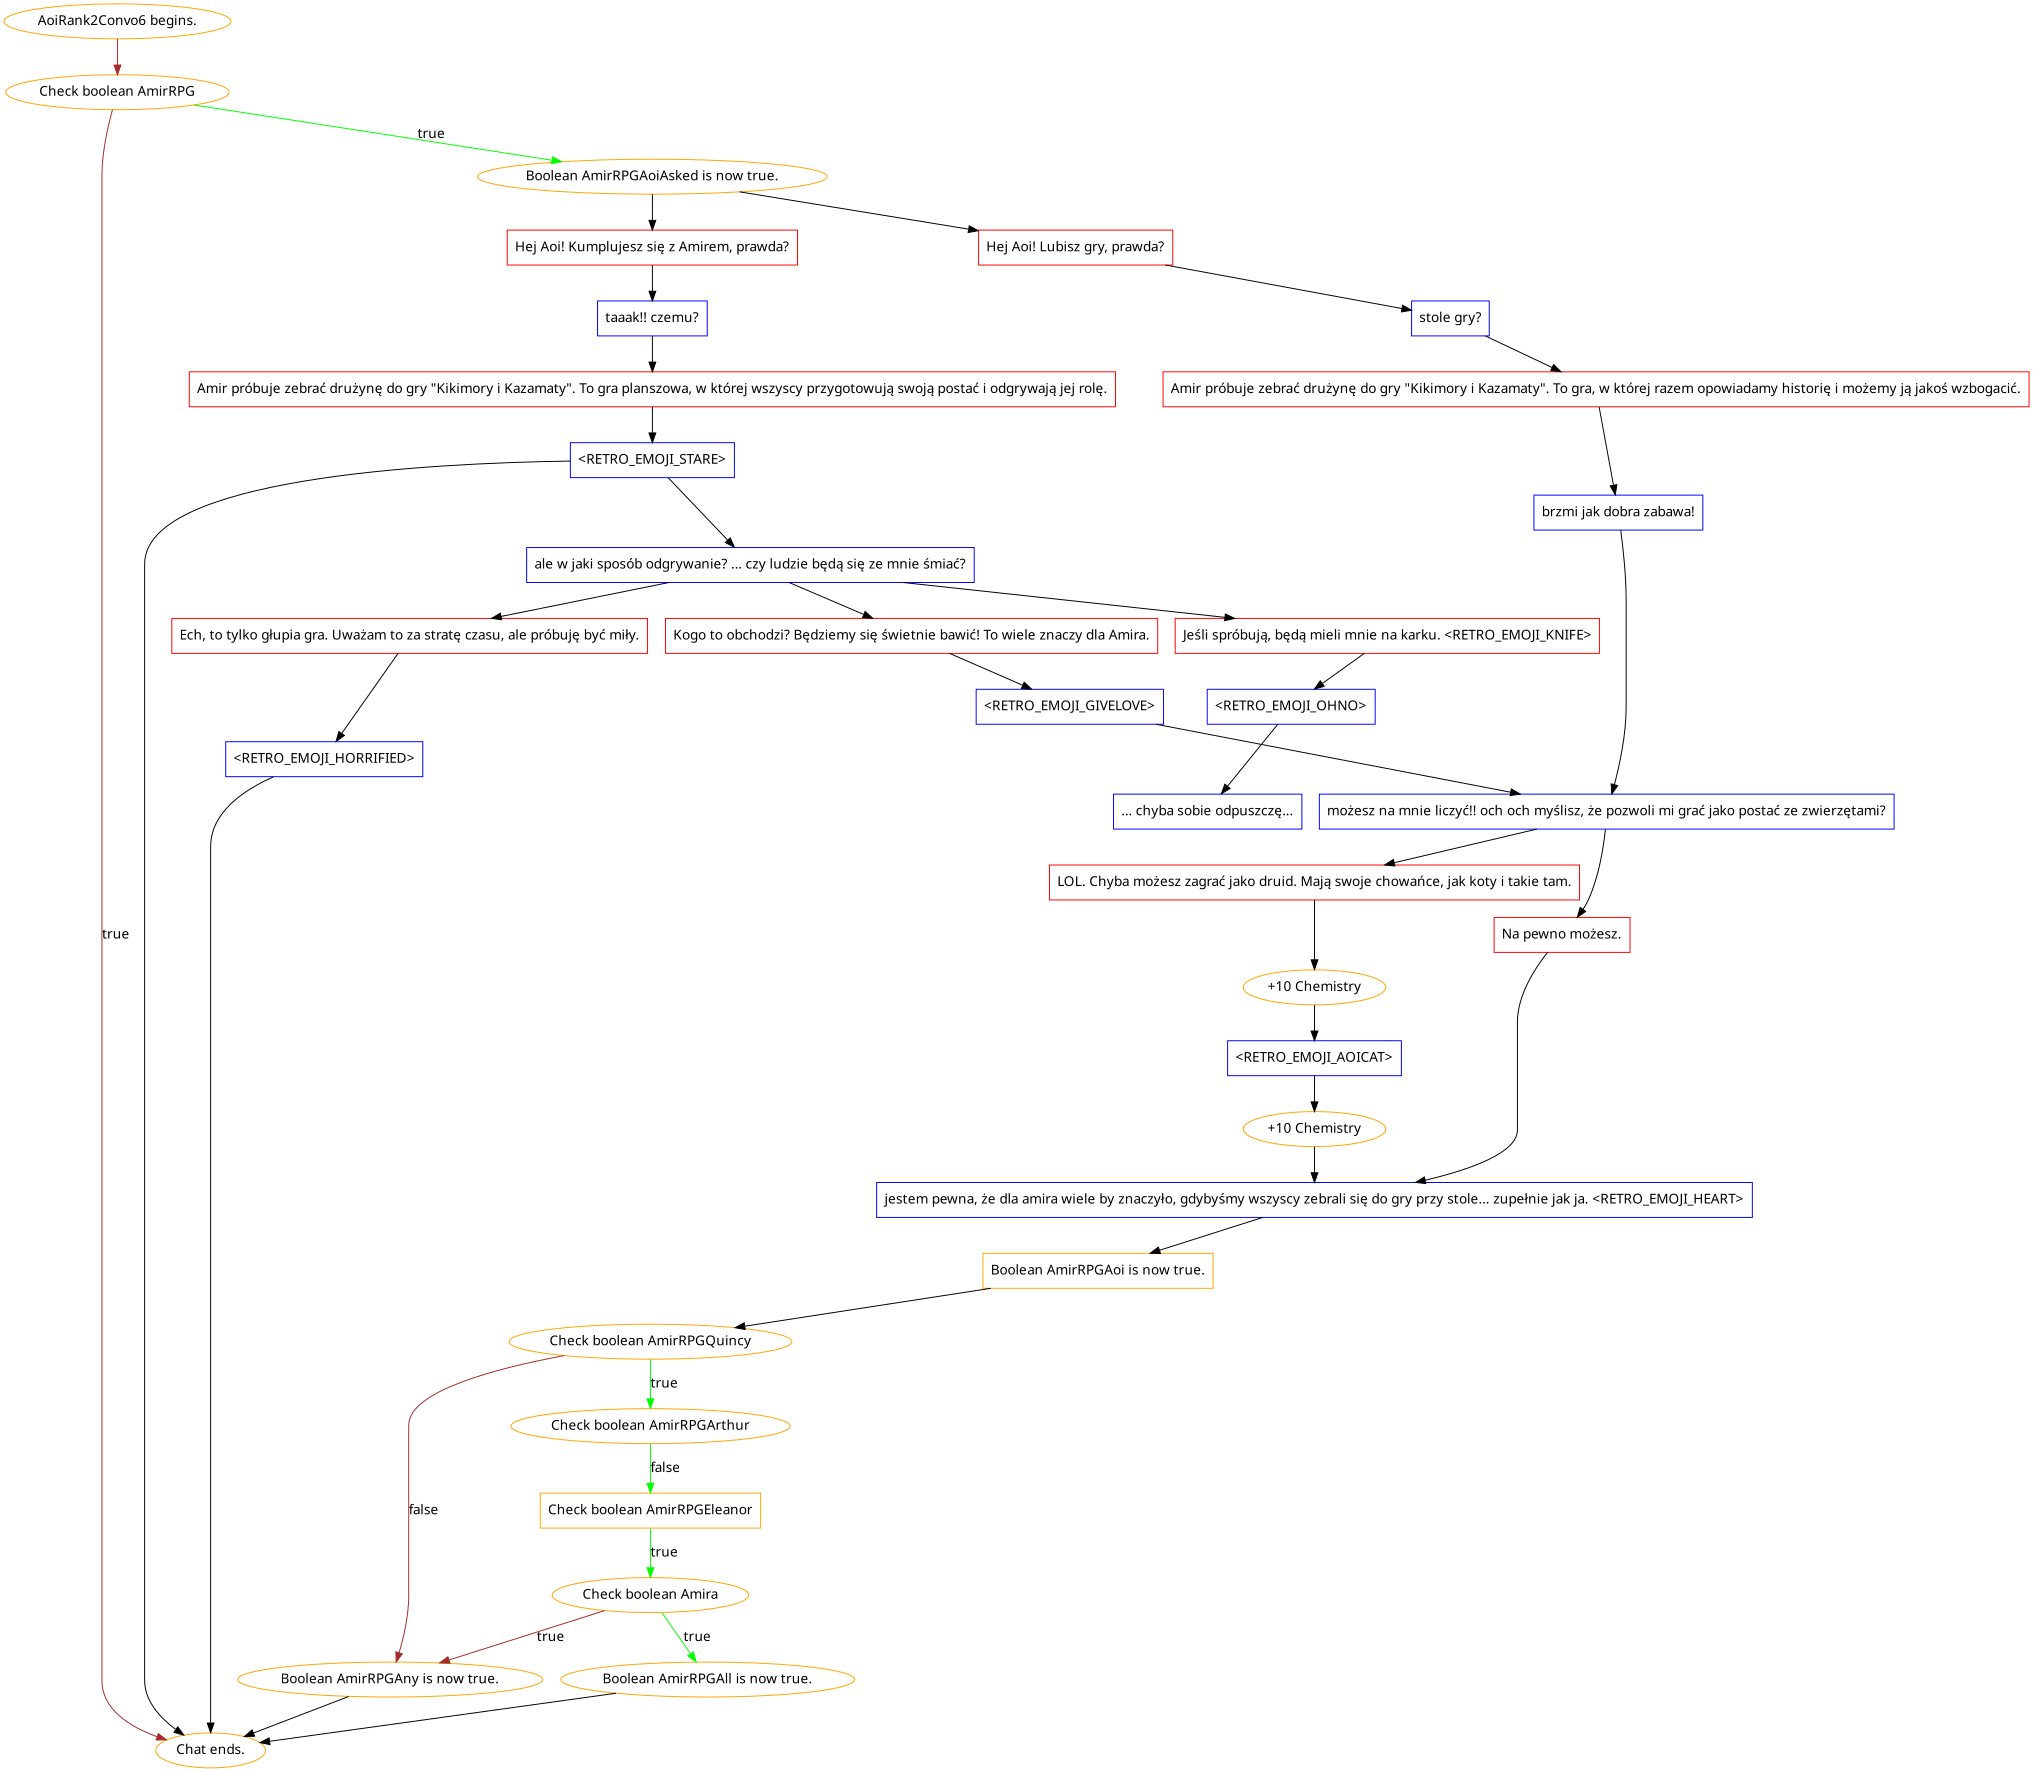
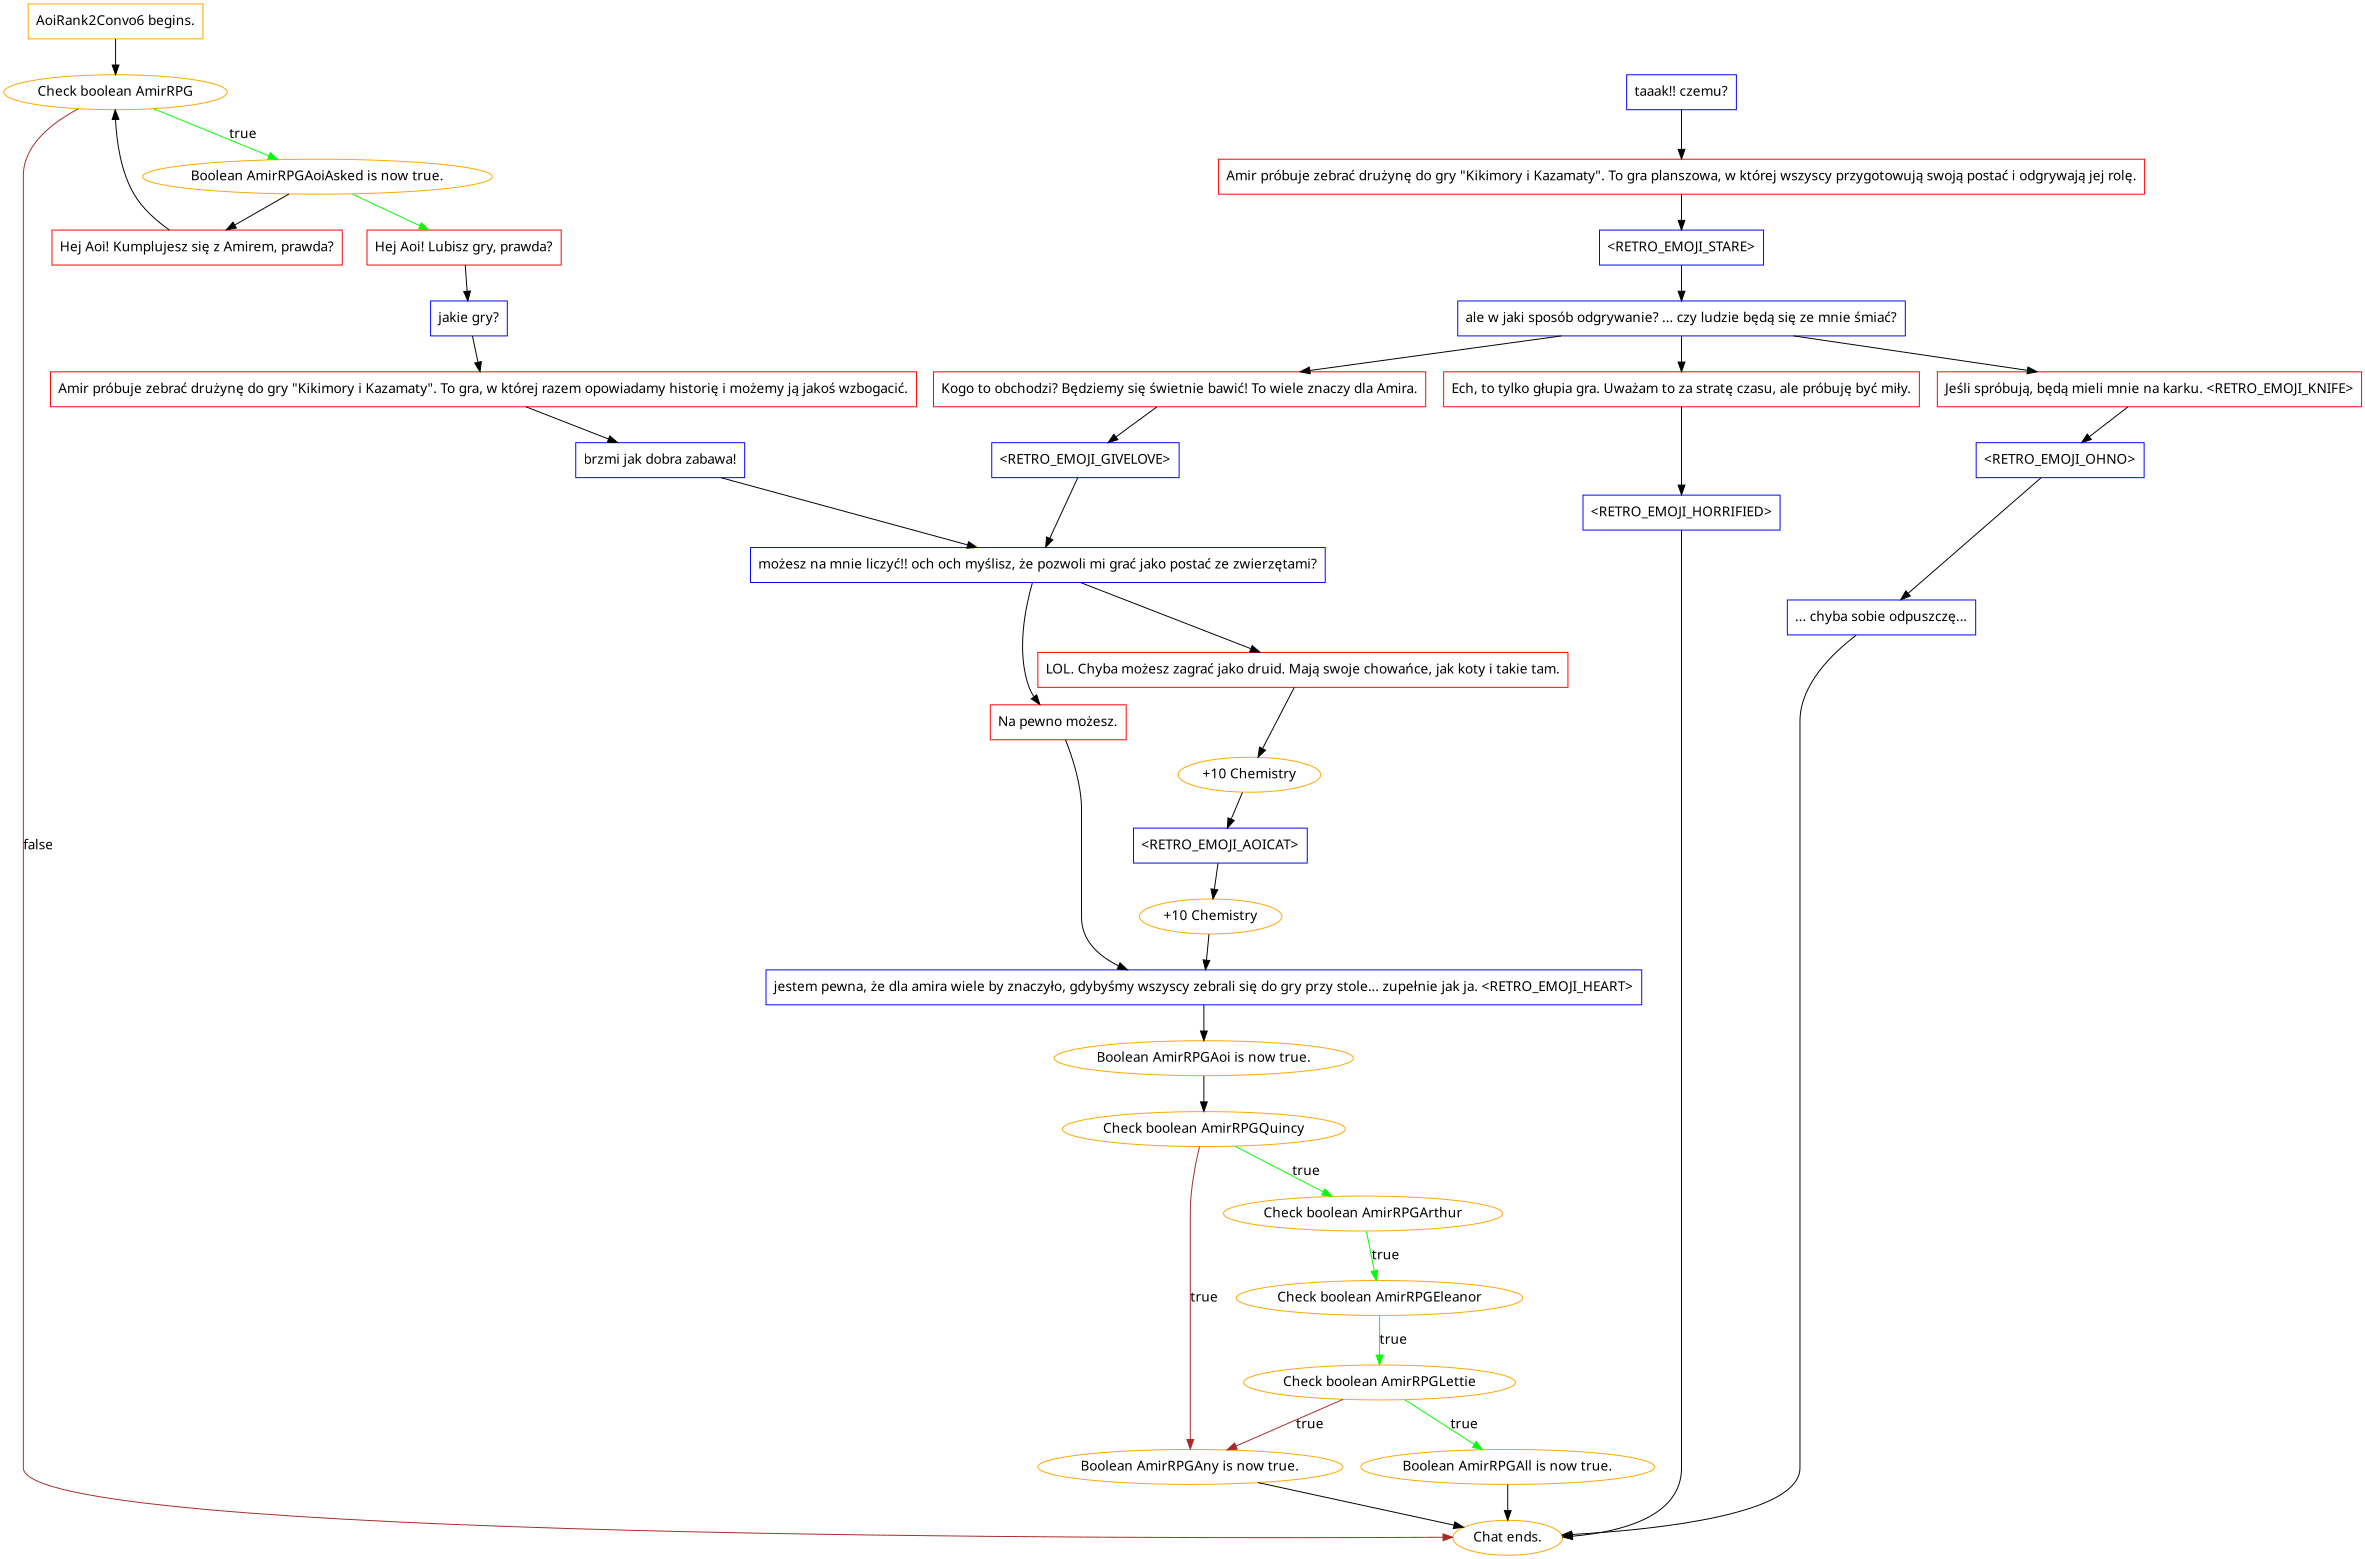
(117, 21) -> (116, 21)
(117, 52) -> (116, 52)
(854, 210) -> (386, 210)
(652, 278) -> (128, 182)
(1450, 318) -> (469, 318)
(145, 924) -> (1800, 1165)
(116, 935) -> (38, 846)
(1098, 1271) -> (1204, 1058)
(665, 1468) -> (1386, 1256)
(424, 1511) -> (1204, 1298)
(650, 1511) -> (1380, 1298)
(650, 1595) -> (1380, 1382)
